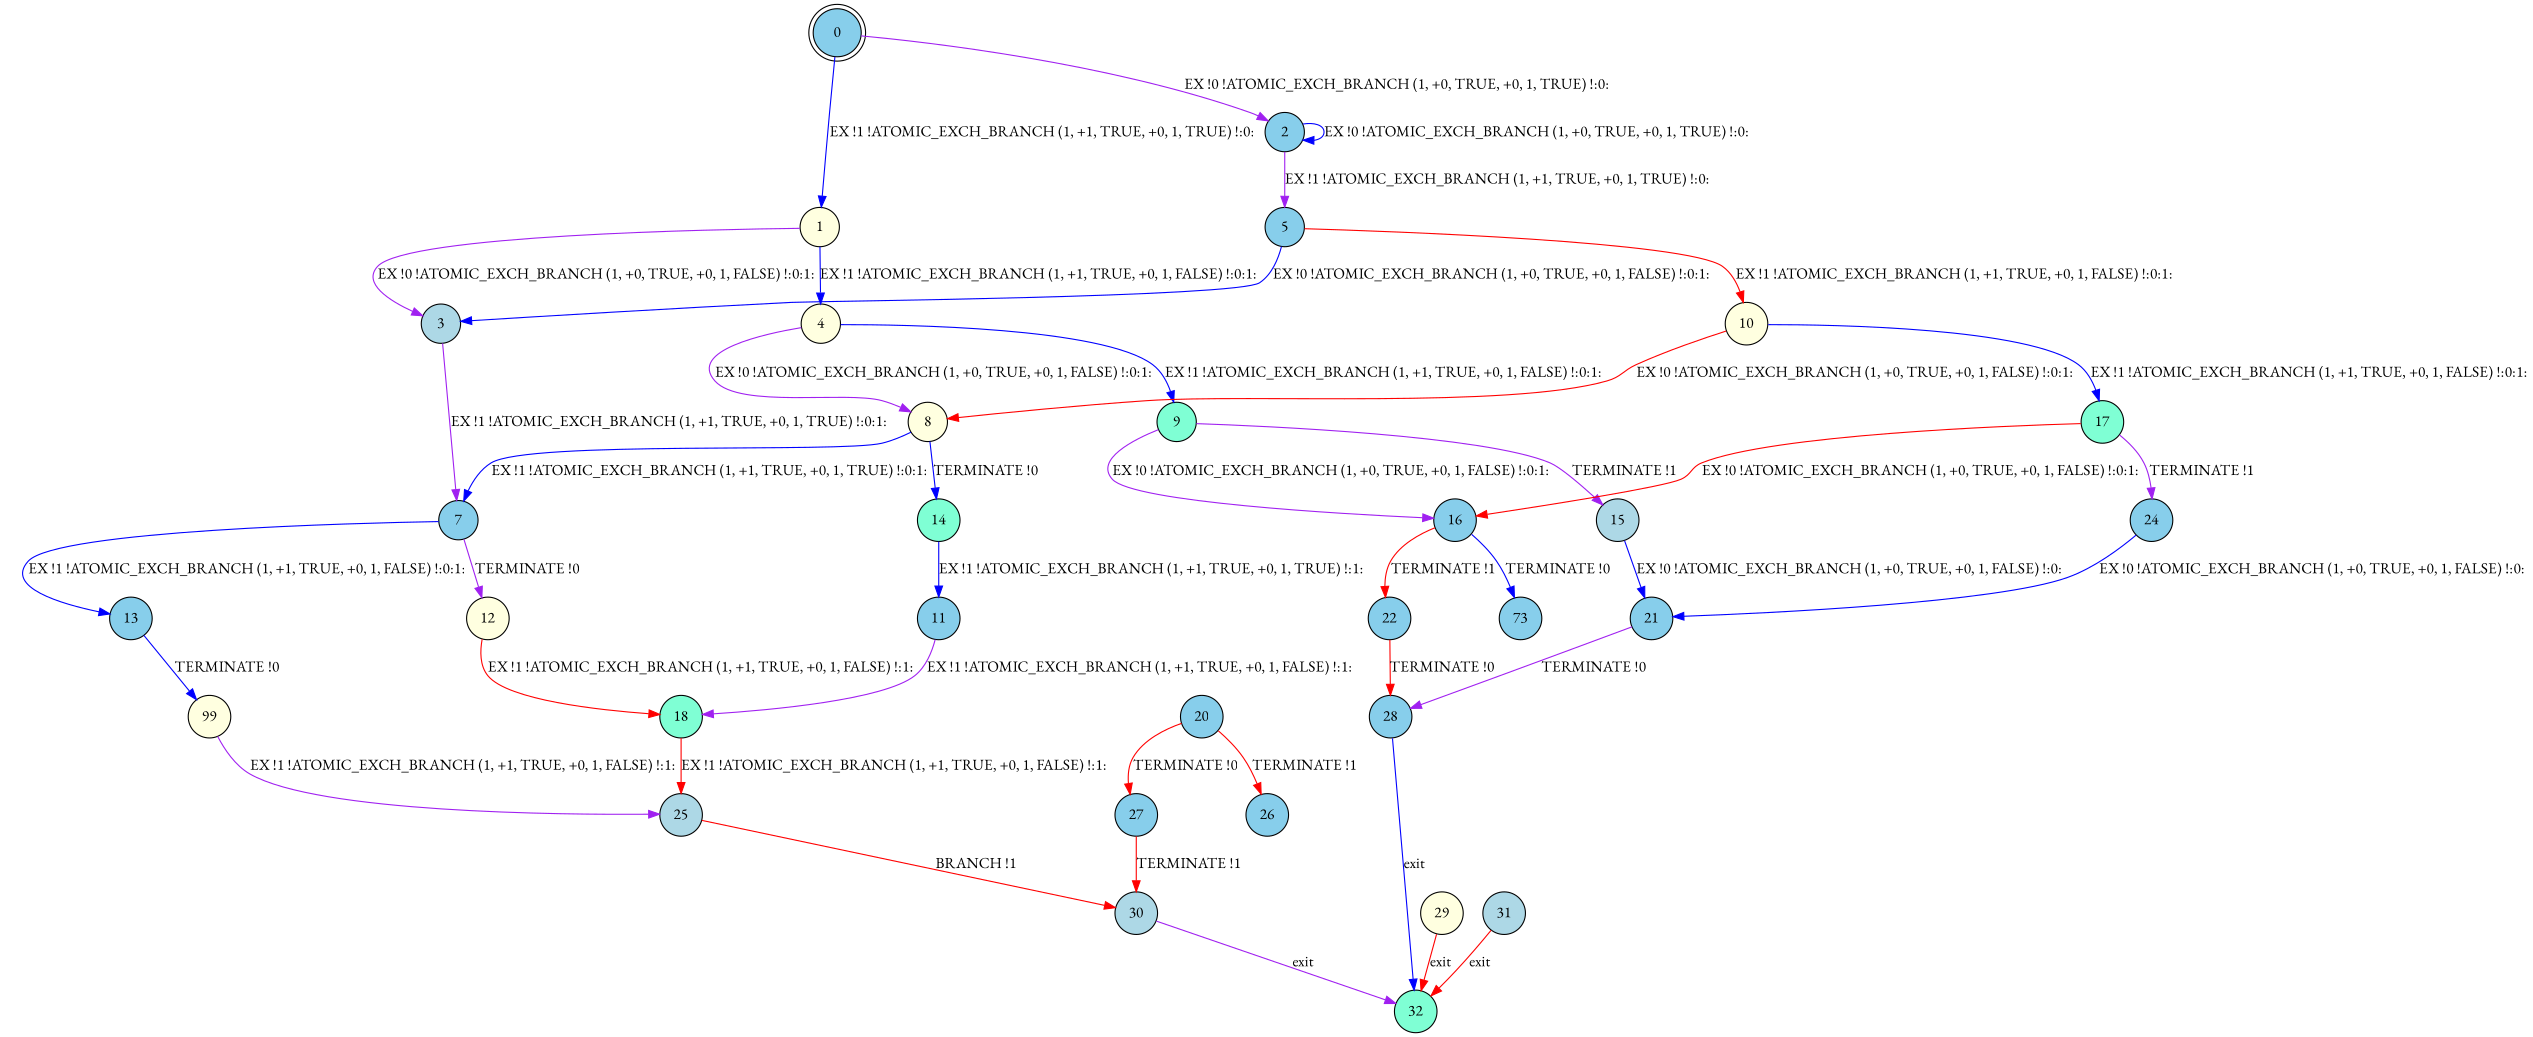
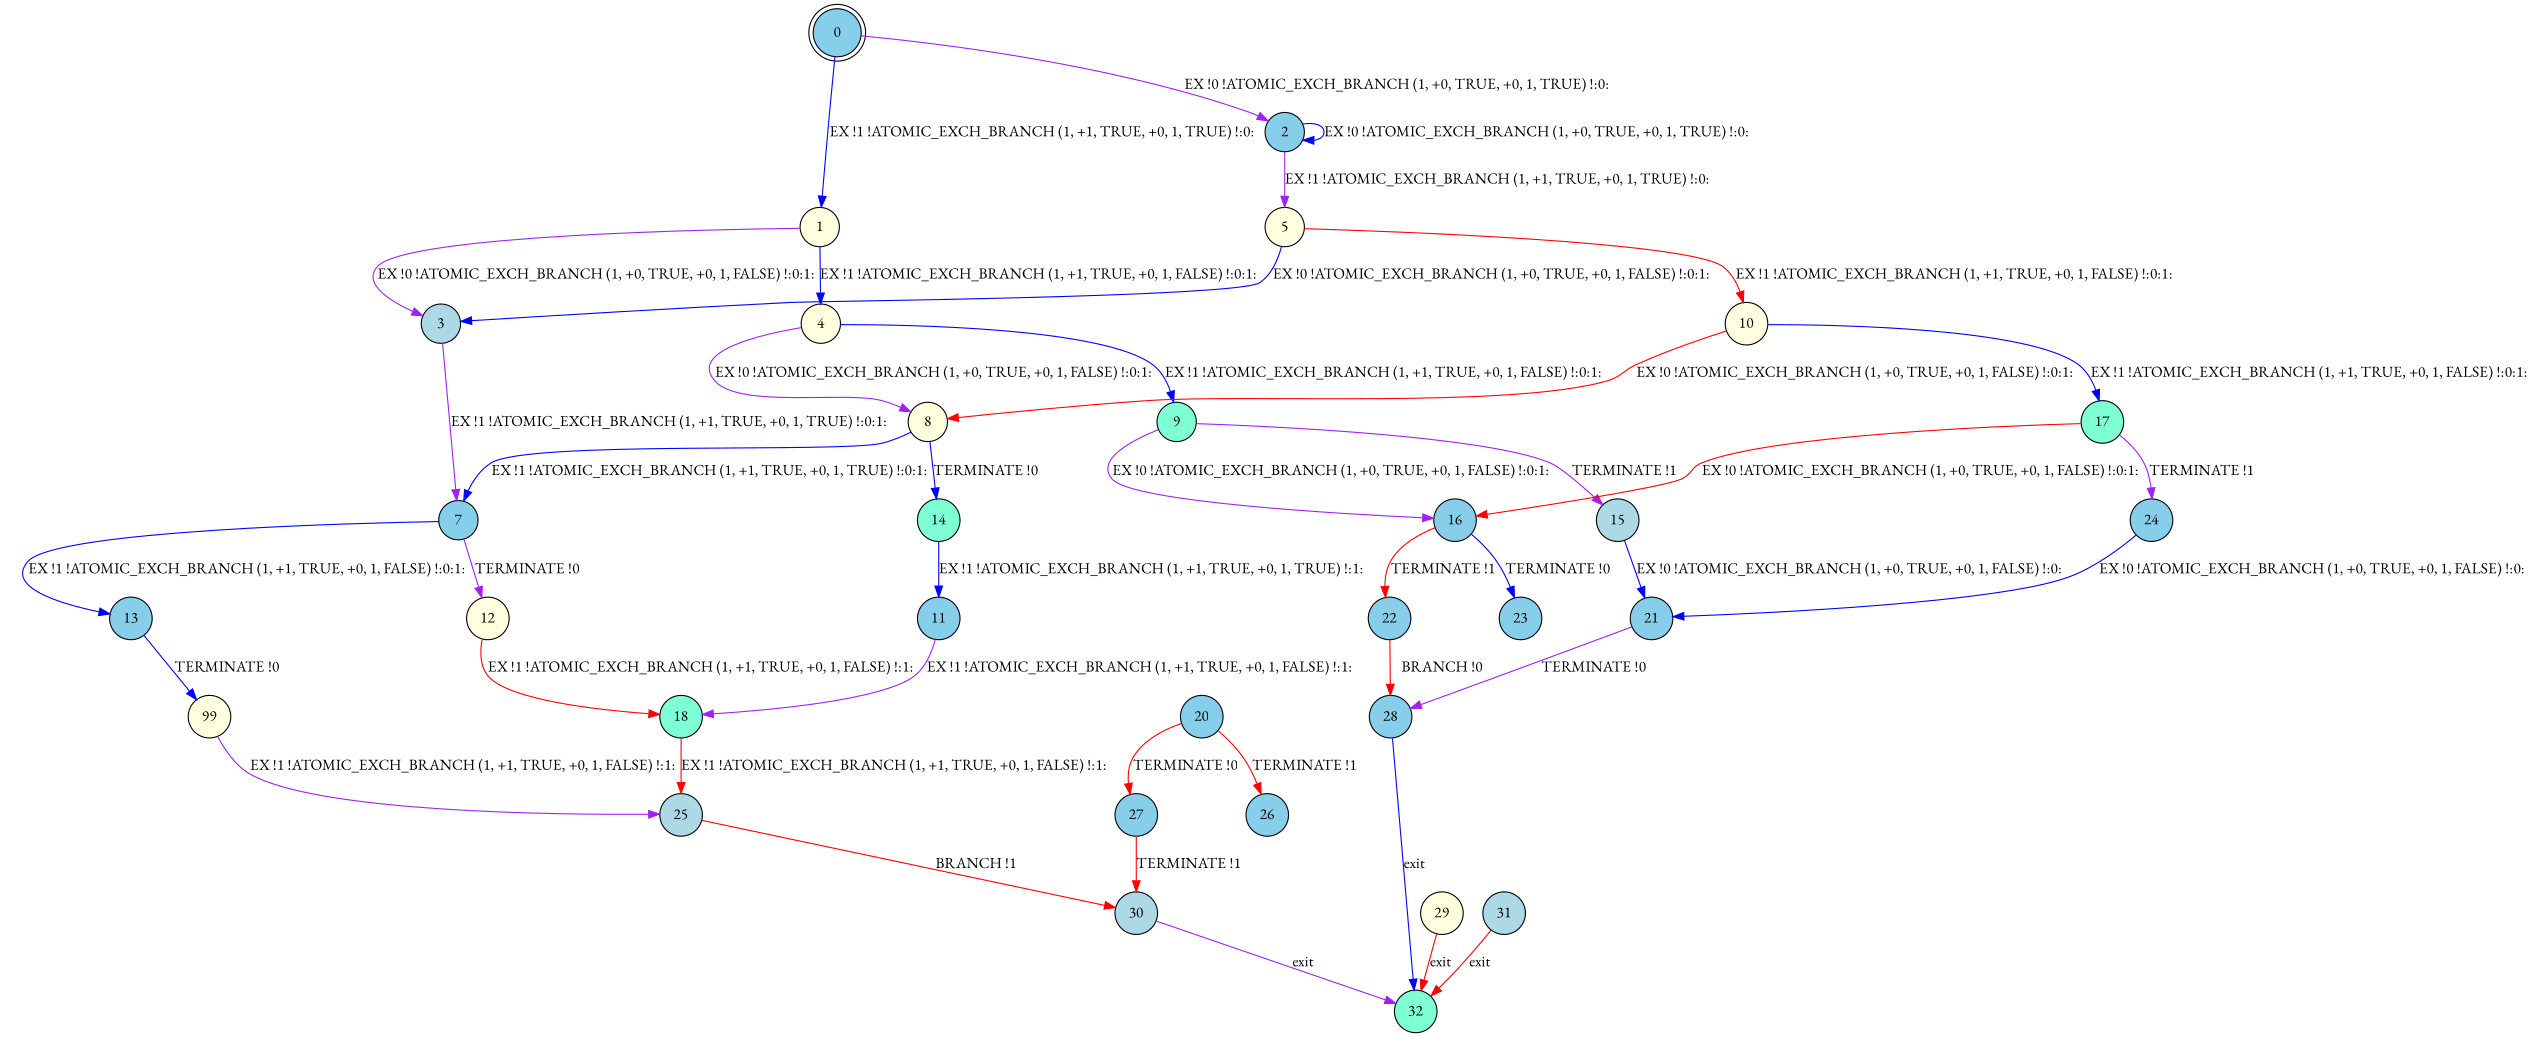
(1285, 227) -> (1285, 227)
(1521, 618) -> (1521, 618)
(1443, 668) -> (1443, 668)
